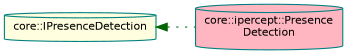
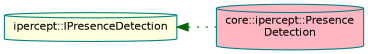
(80, 27) -> (91, 27)
